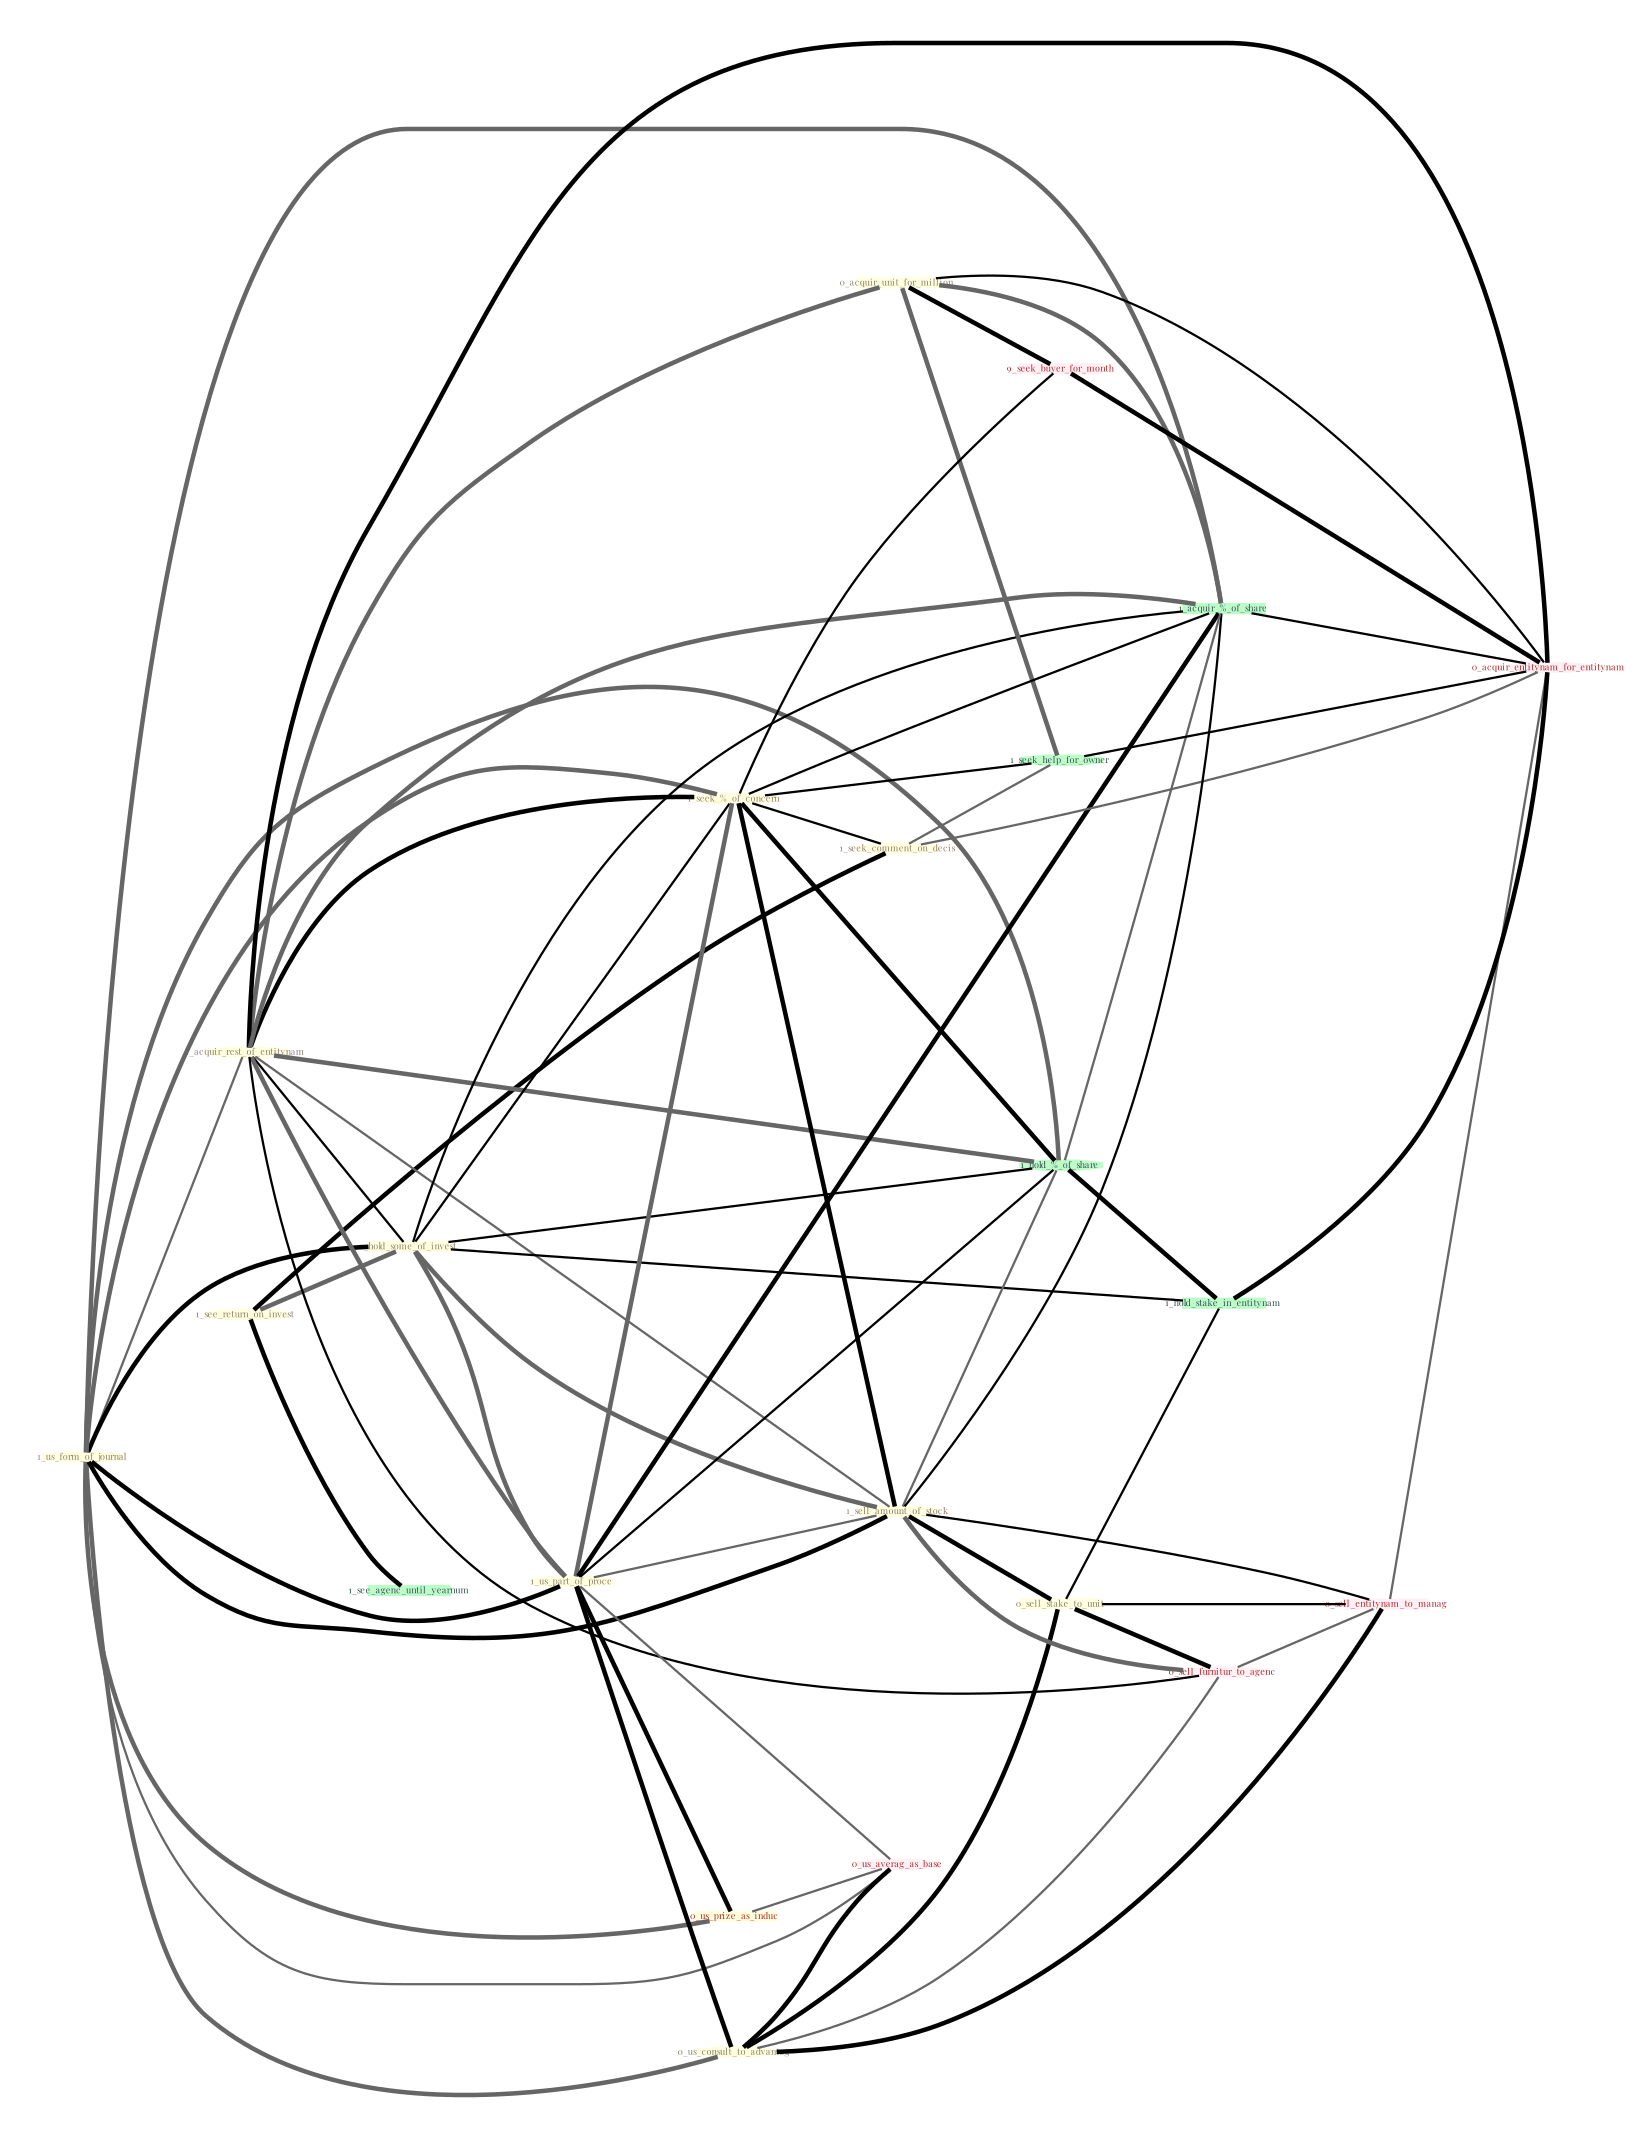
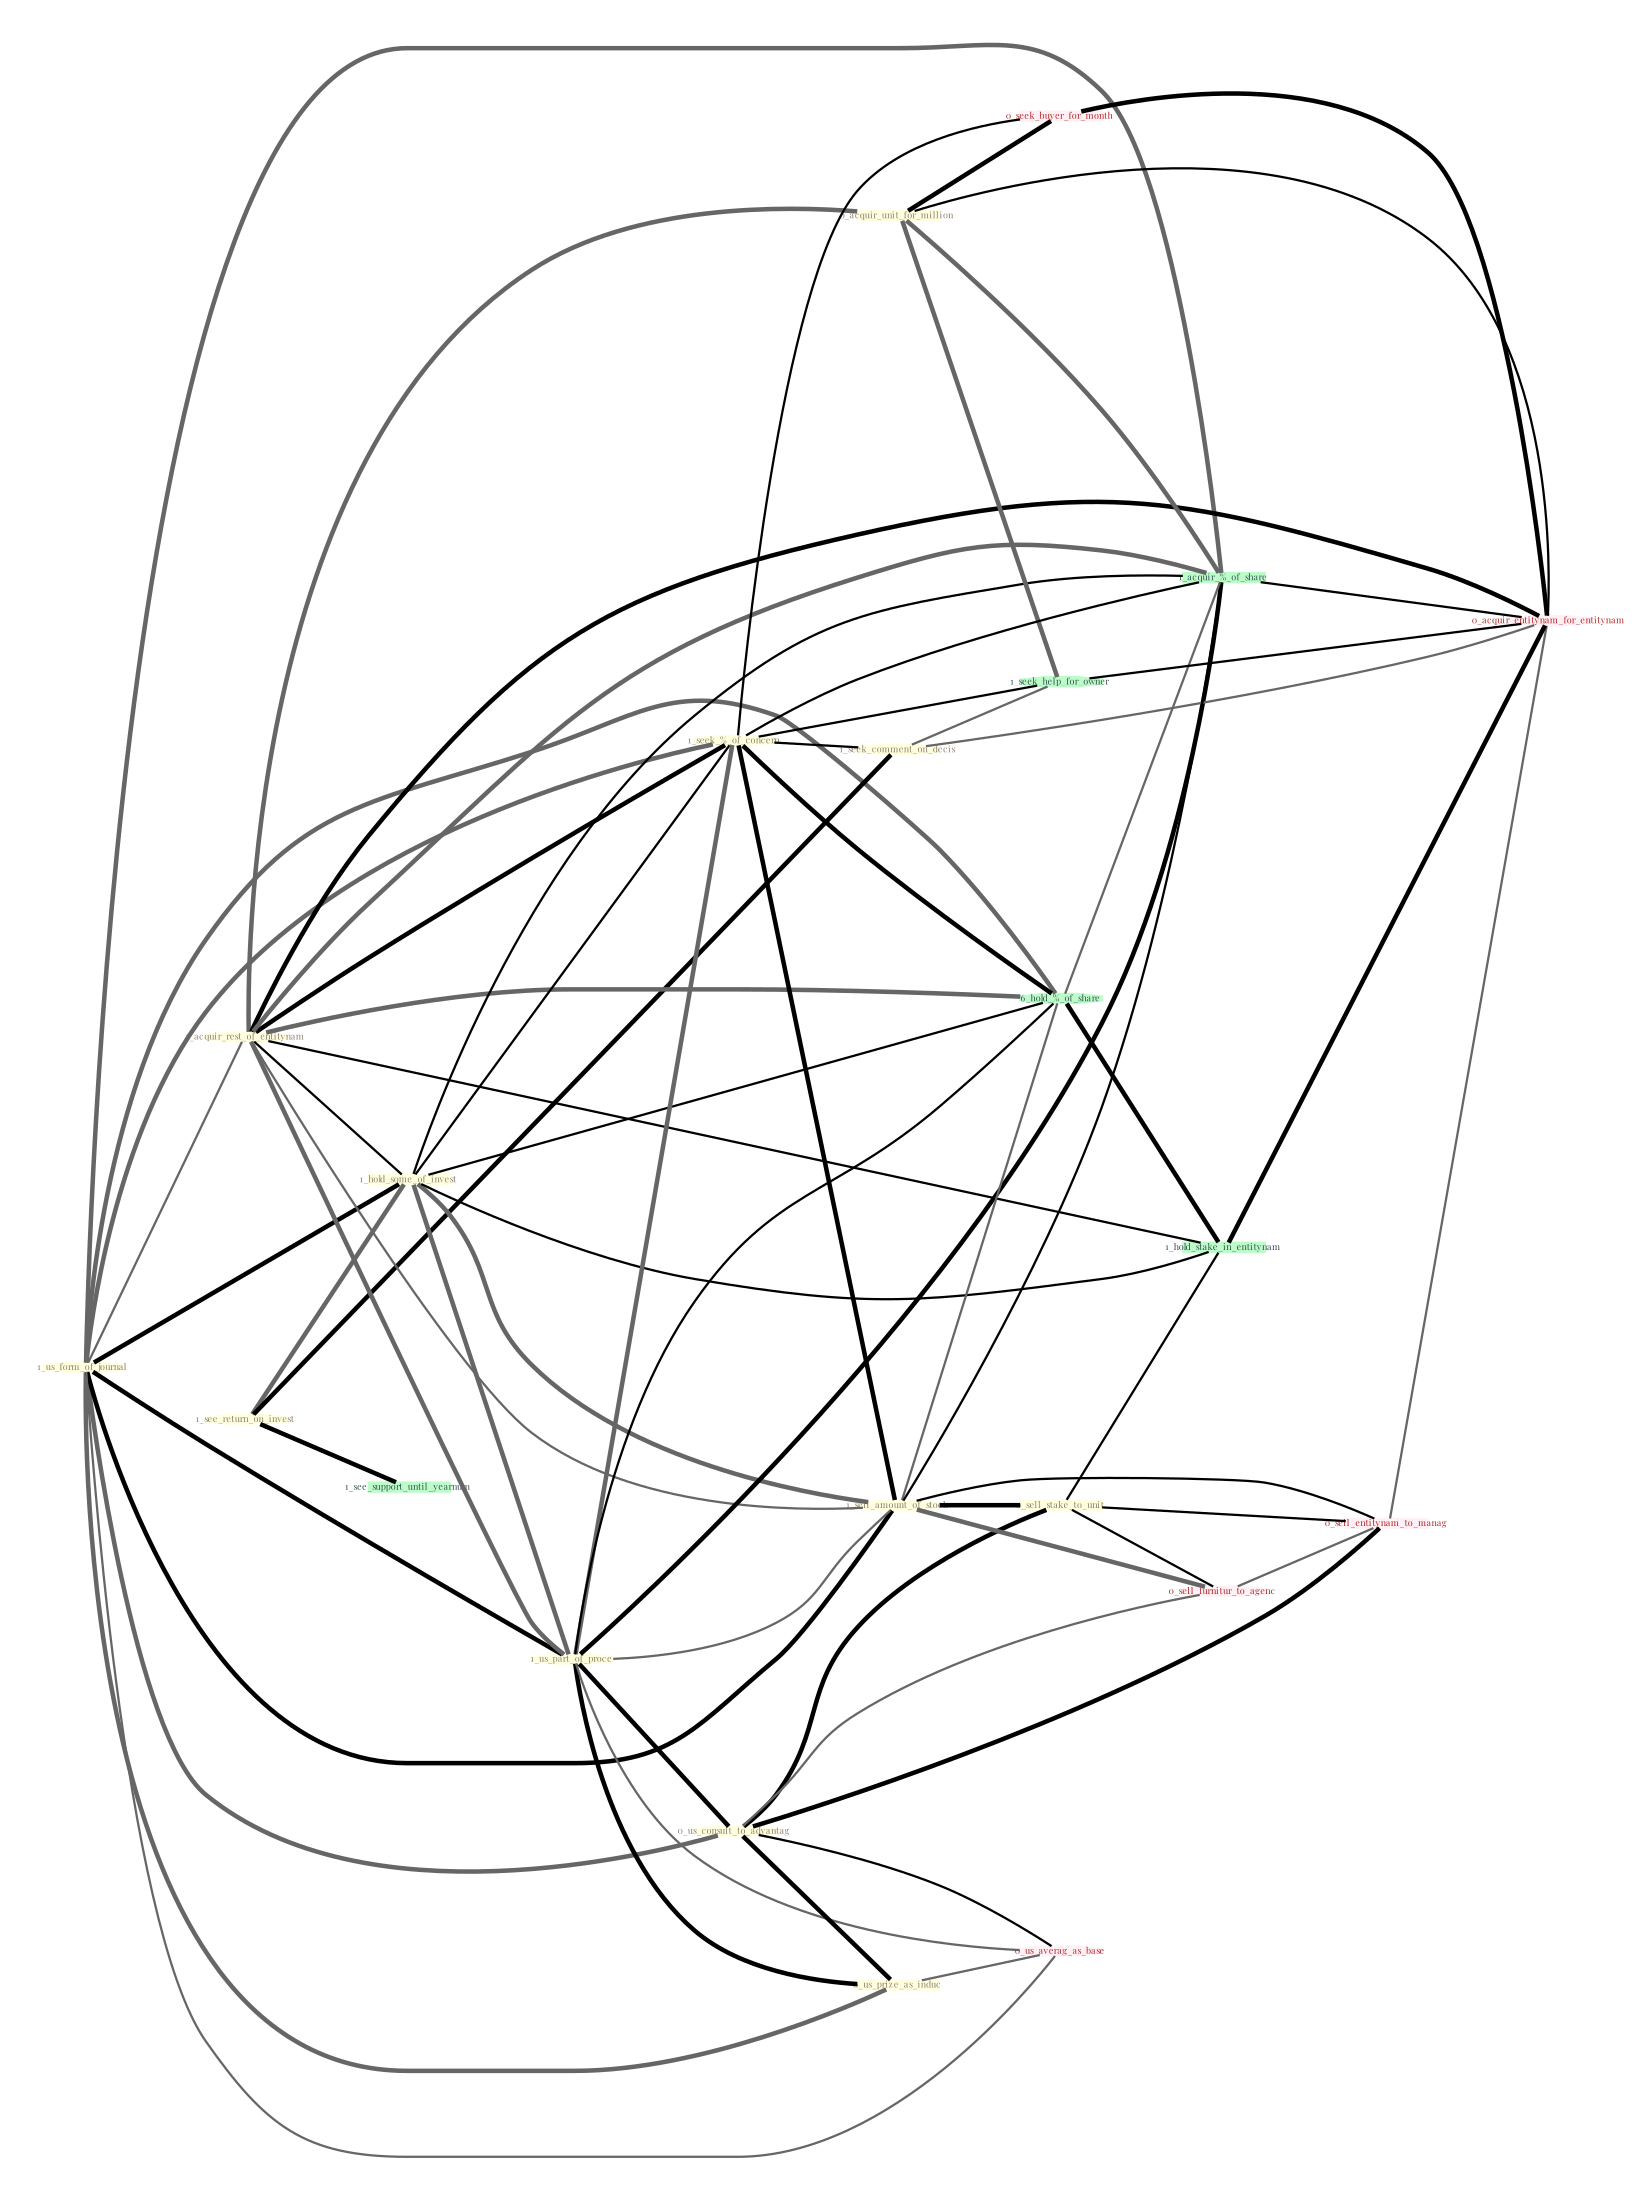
(1061, 369) -> (1061, 116)
(1061, 1165) -> (1061, 998)
(410, 1591) -> (410, 1487)
(551, 1615) -> (734, 1142)
(1143, 1638) -> (1143, 1548)
none -> (802, 1894)
(735, 1916) -> (898, 1985)
(817, 1958) -> (911, 1875)
